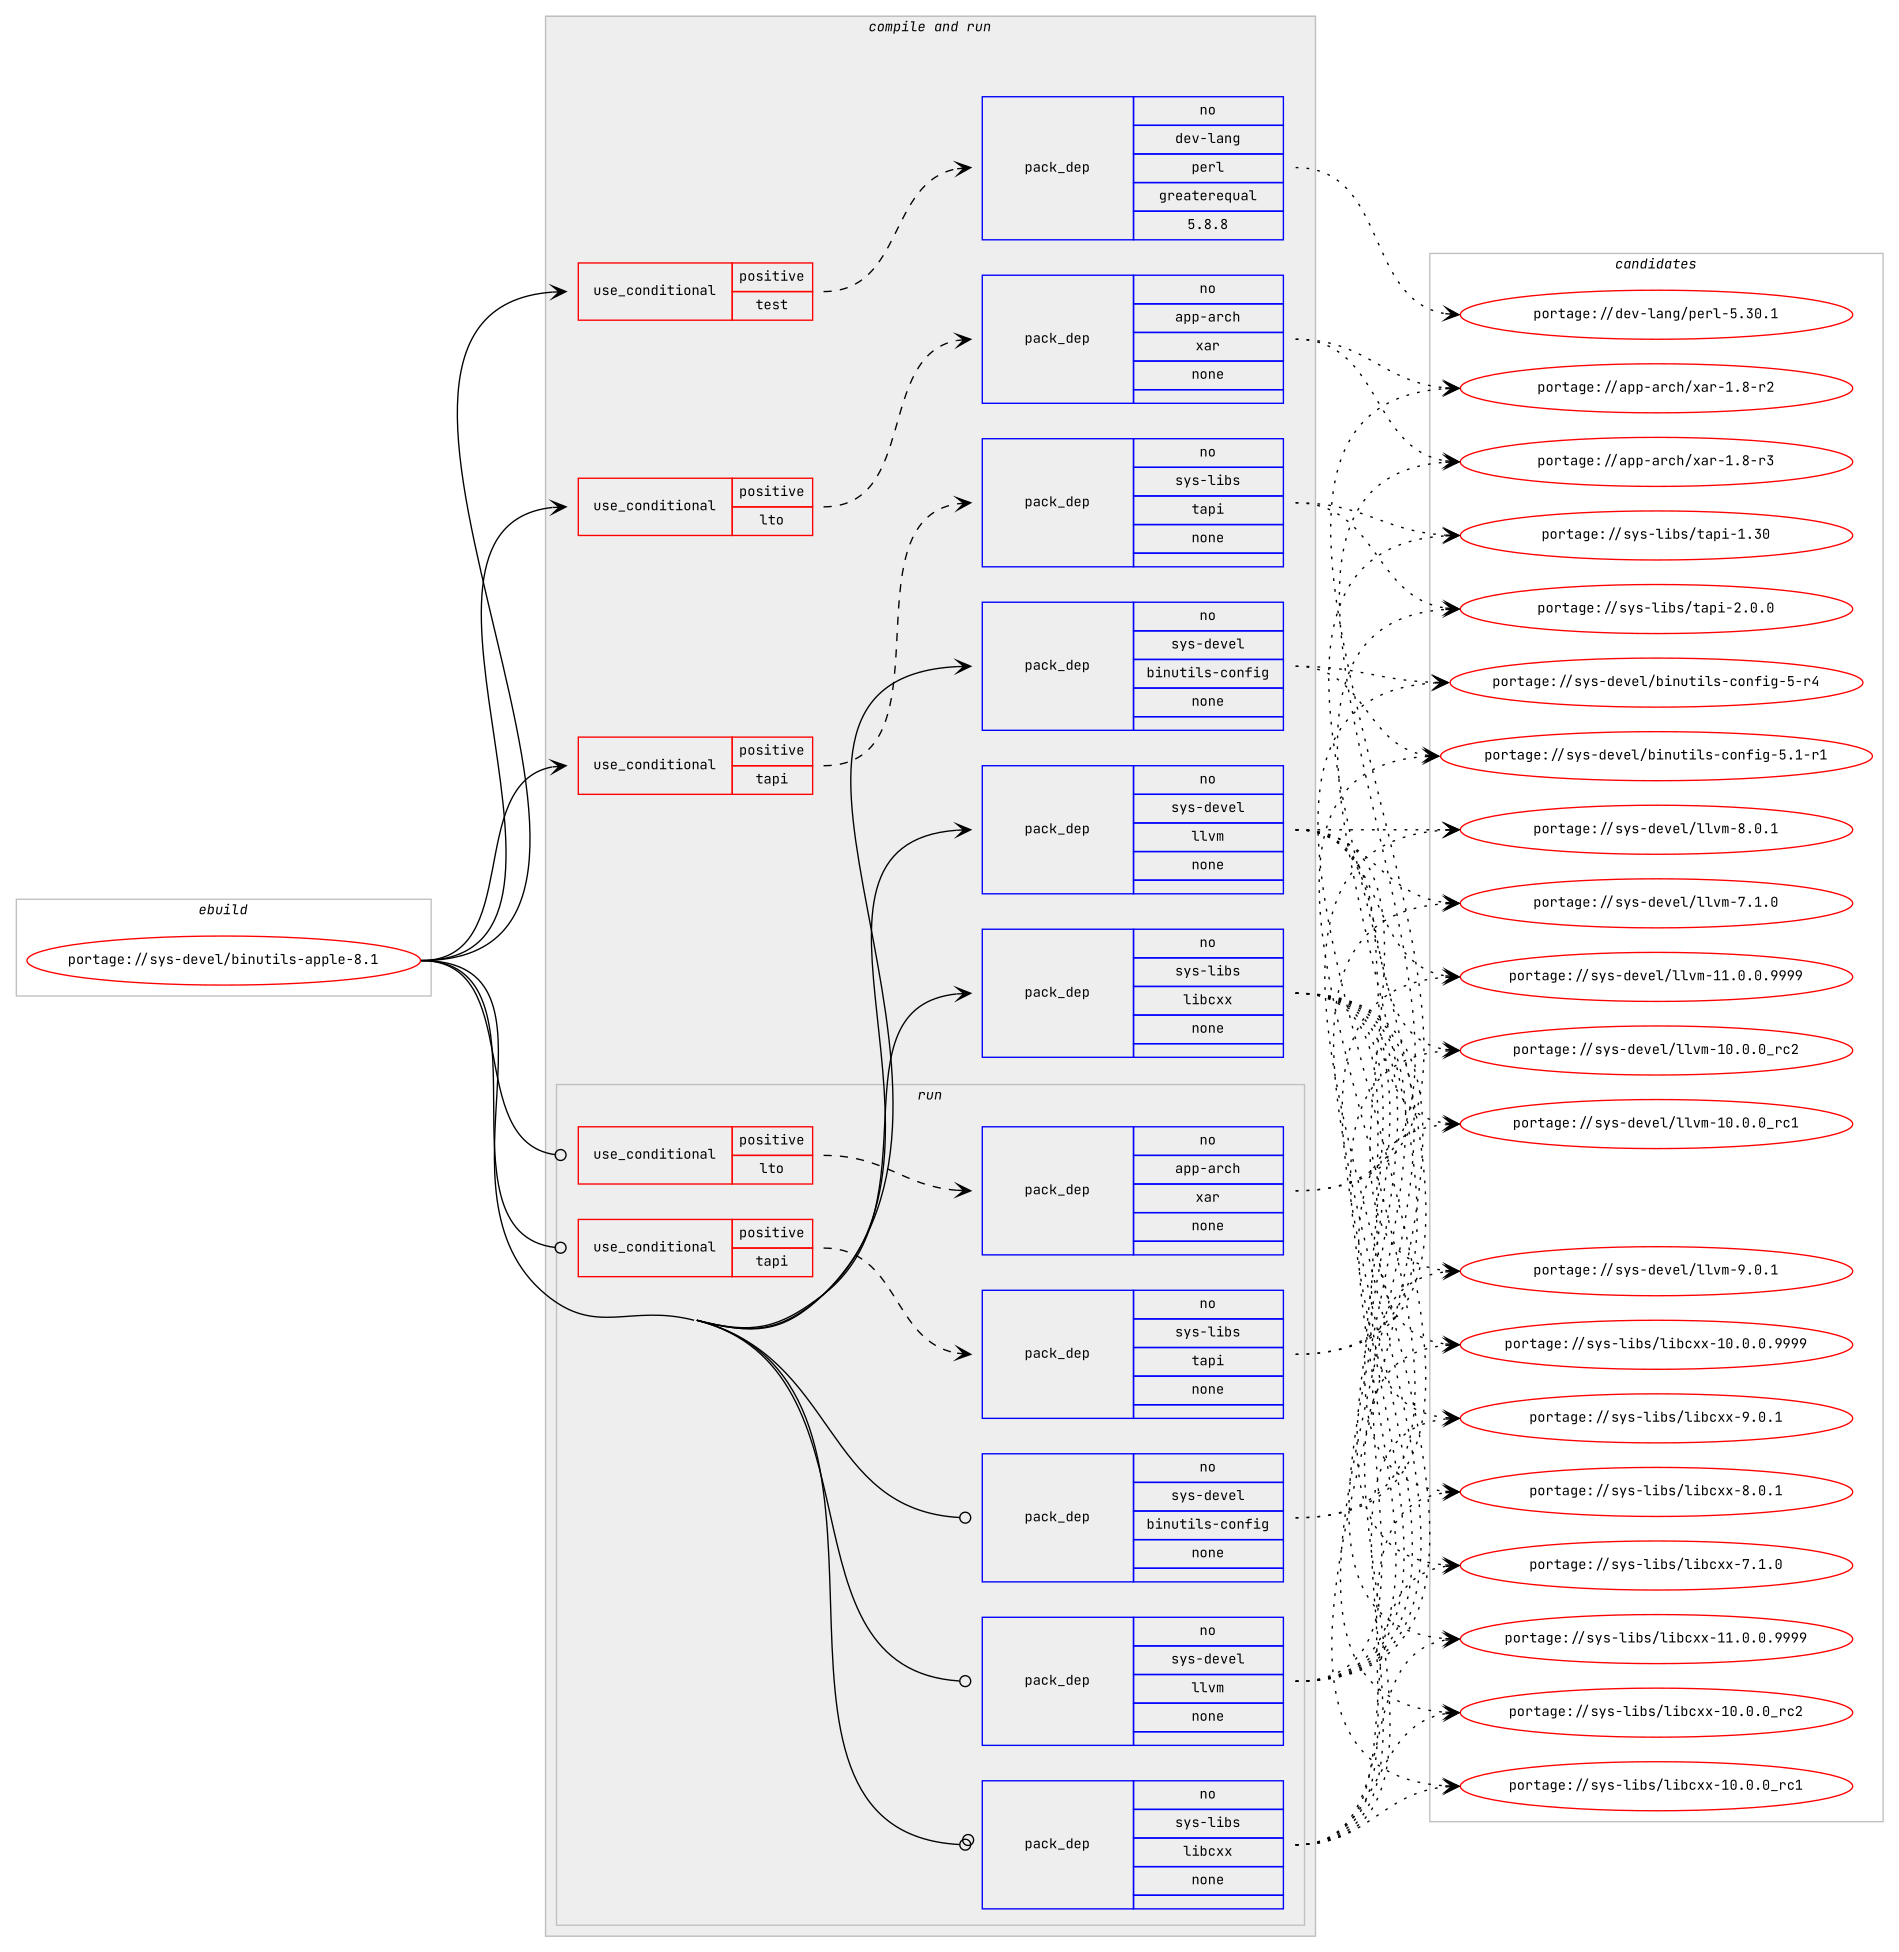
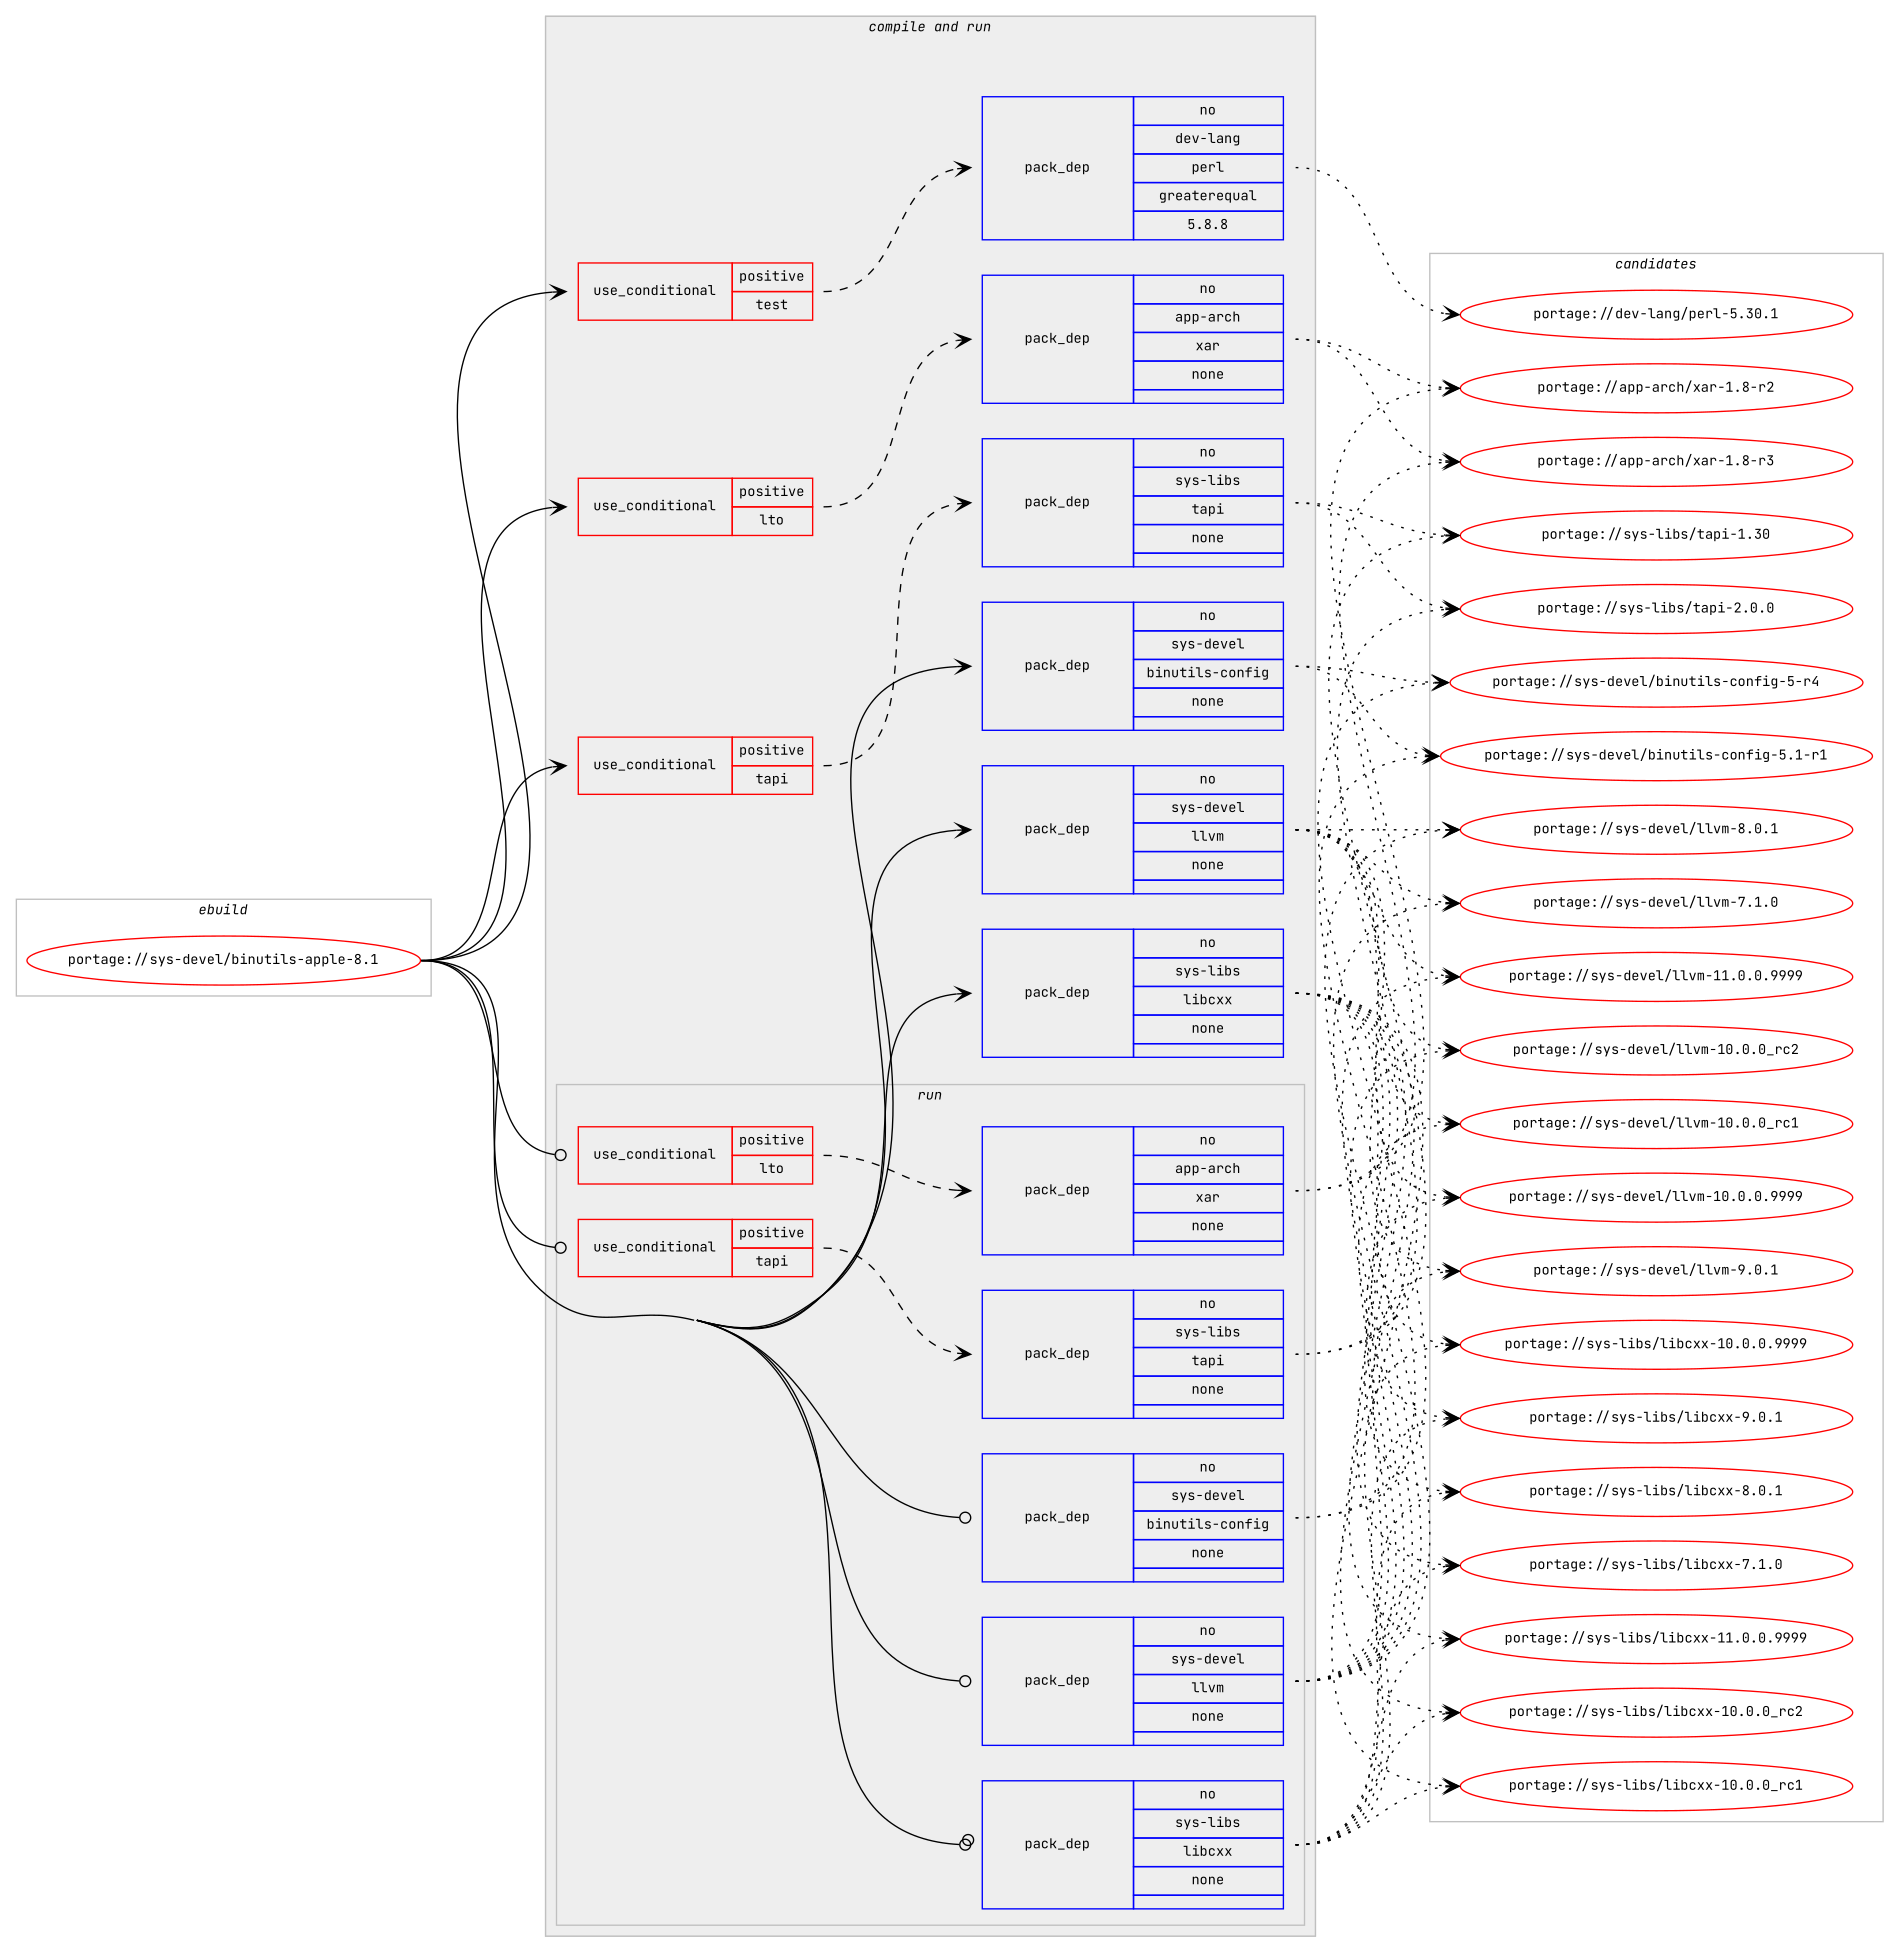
none -> (1657, 1198)
